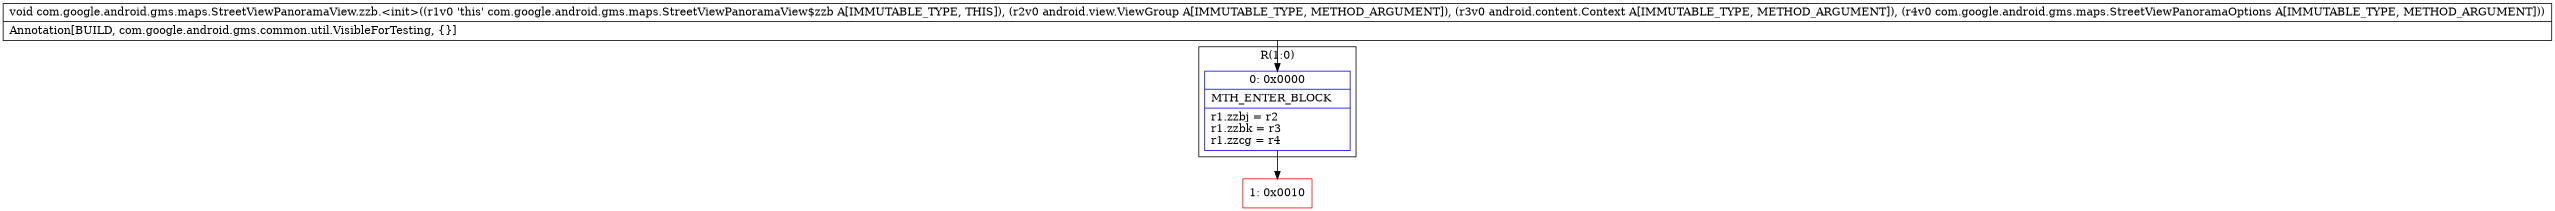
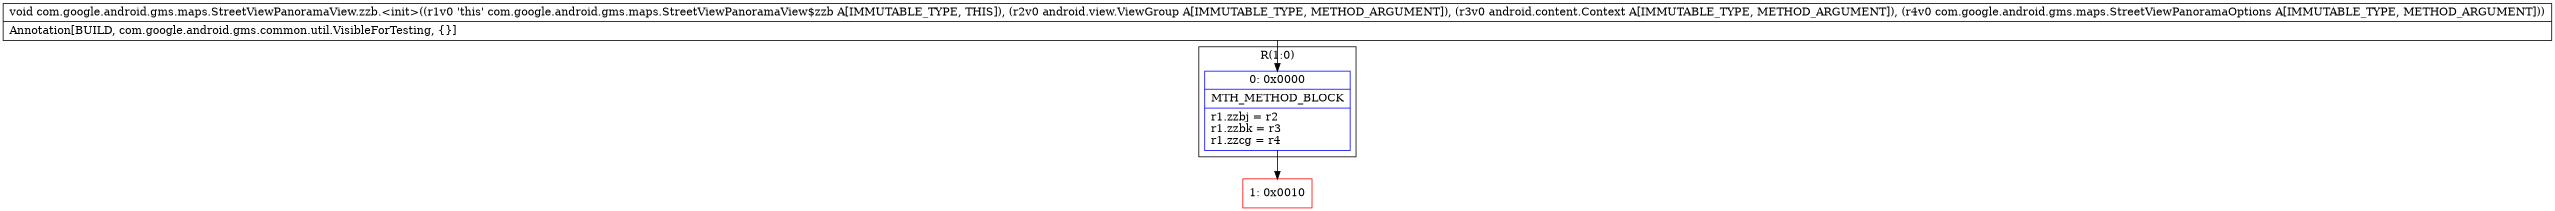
(1272, 98) -> (1277, 98)
